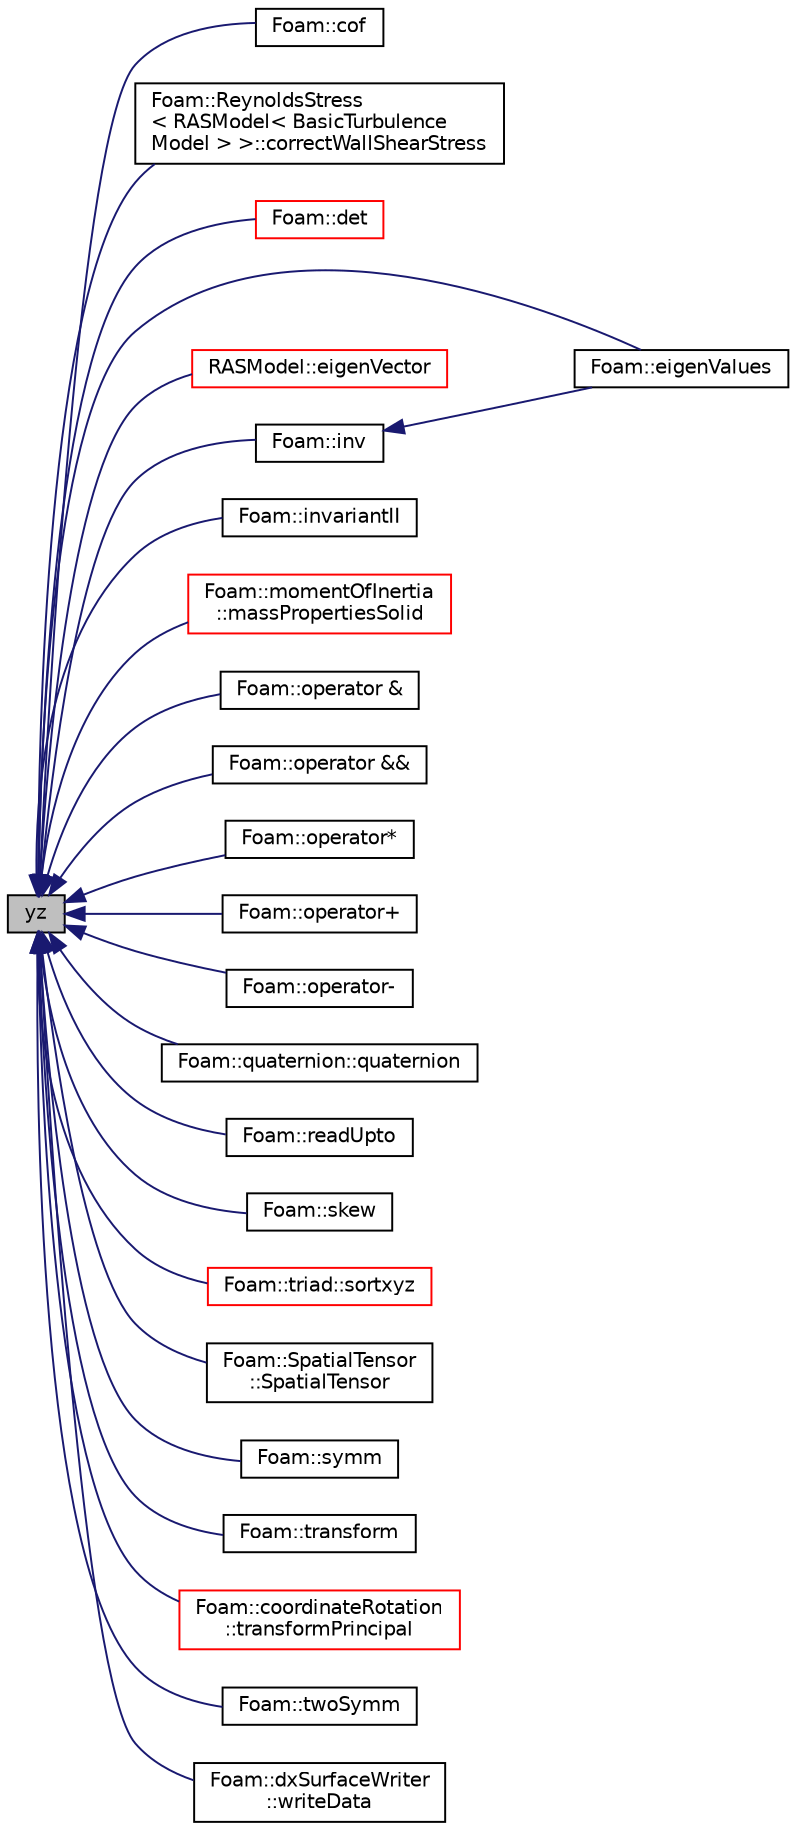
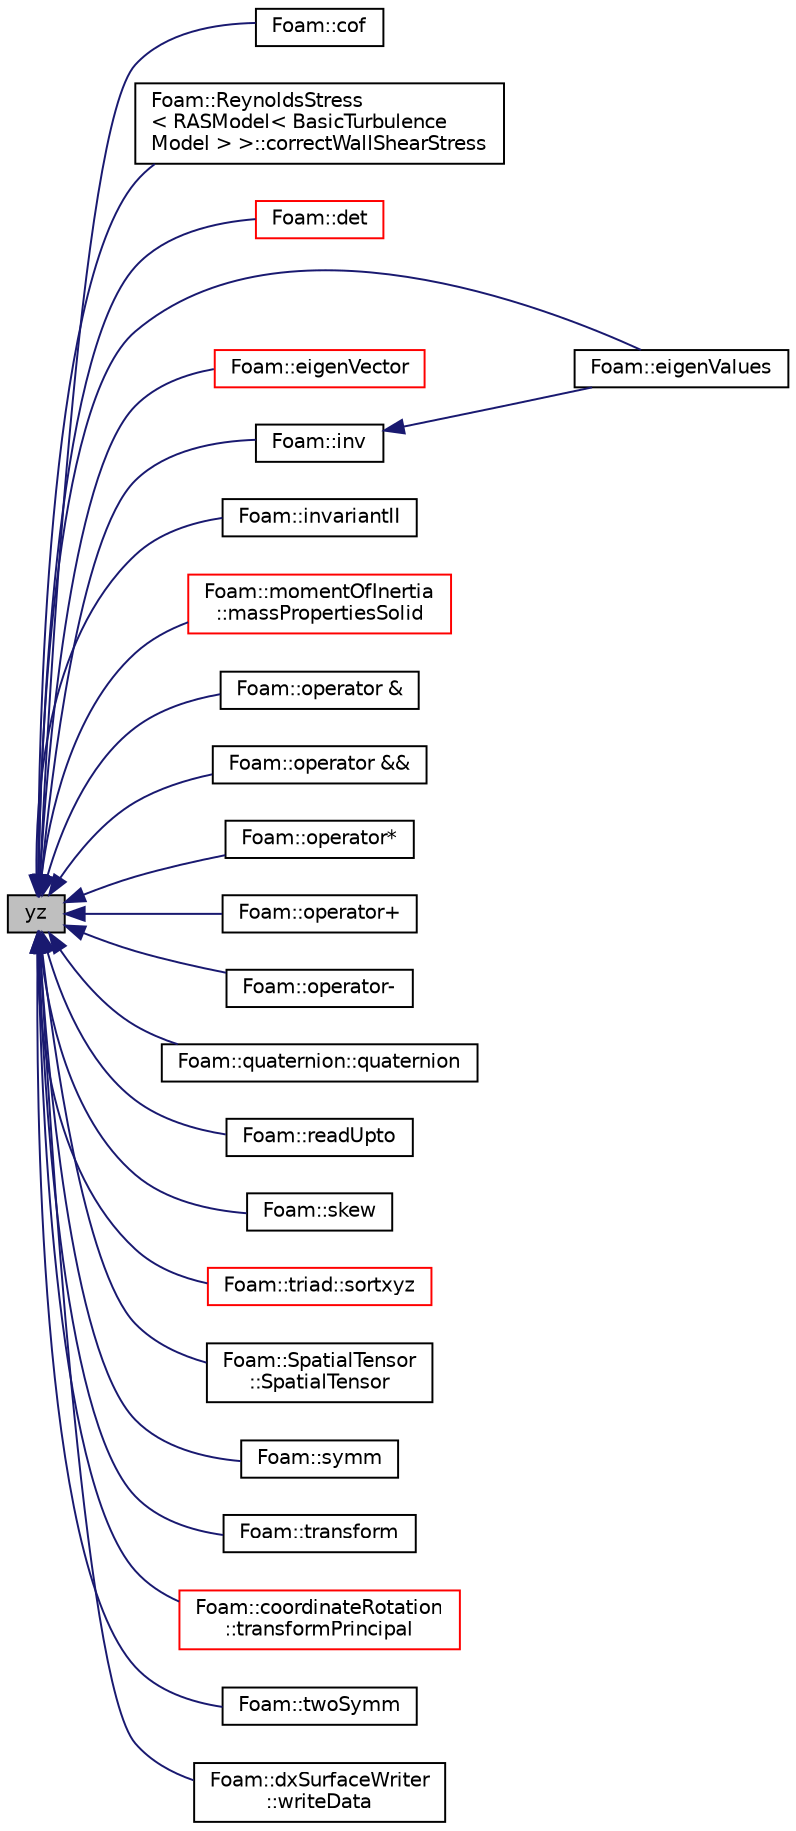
(320, 369) -> (320, 369)
